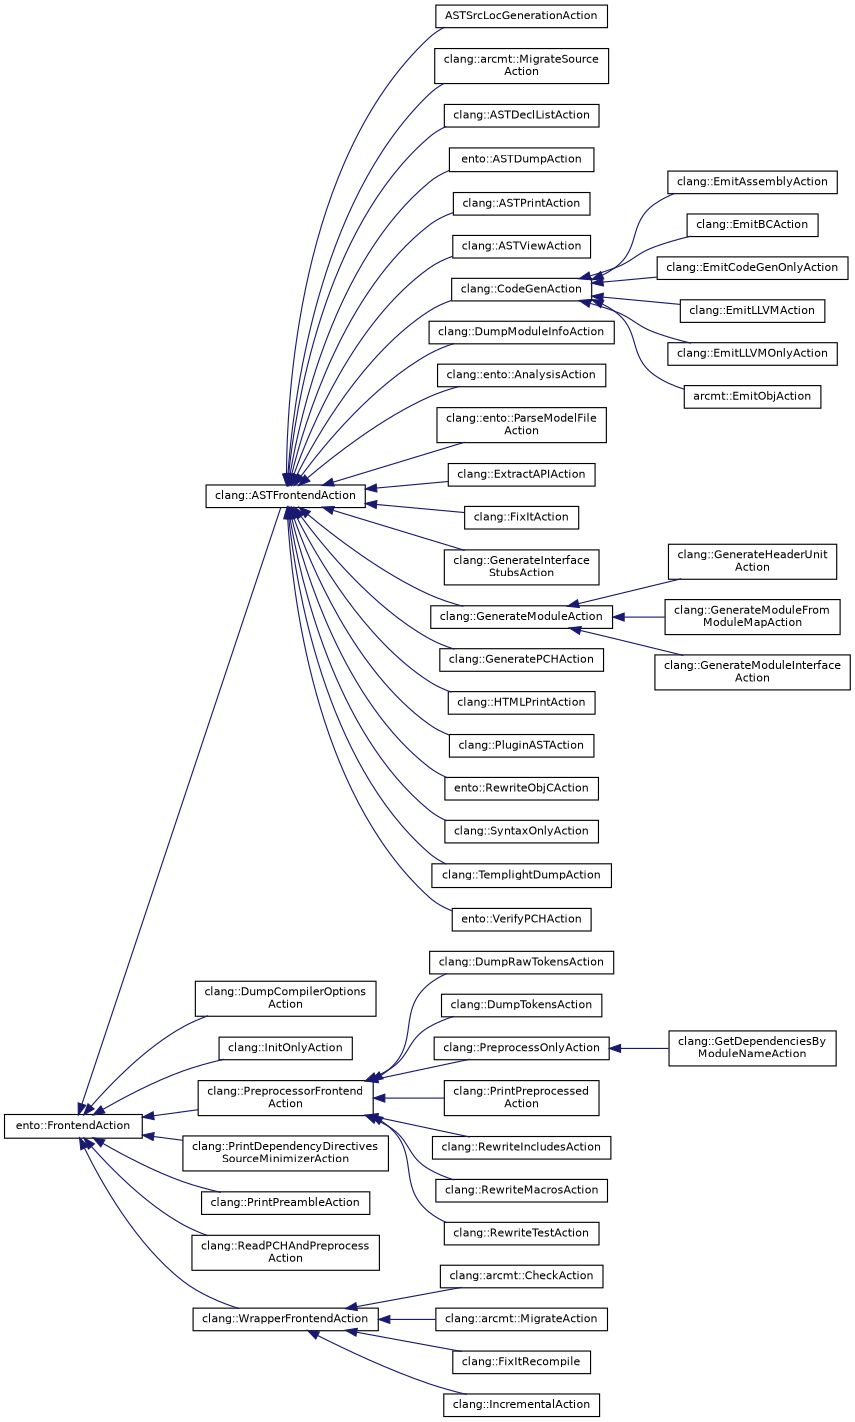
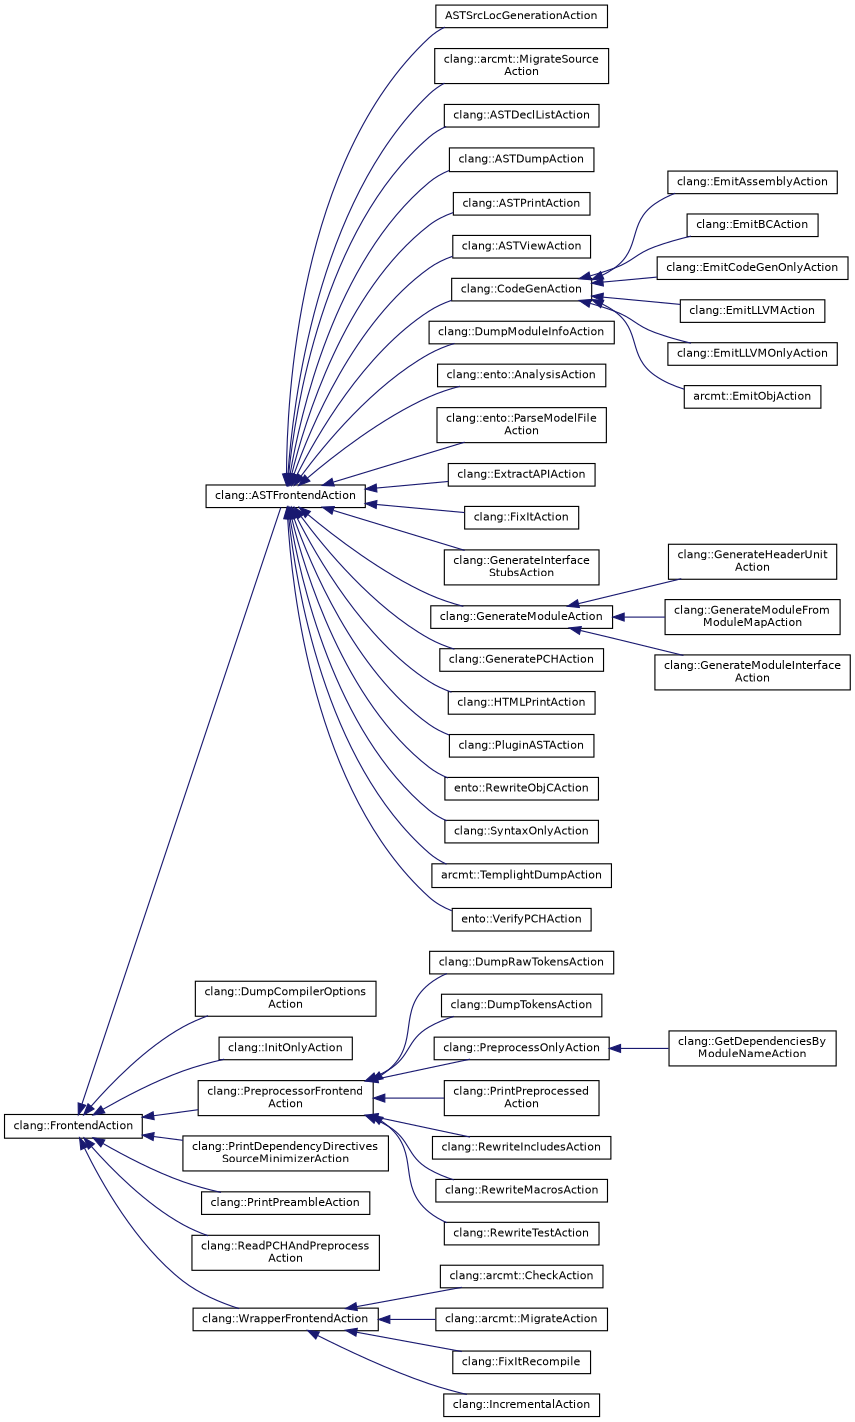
(522, 160) -> (522, 160)
(522, 876) -> (522, 876)
(73, 1126) -> (73, 1126)
